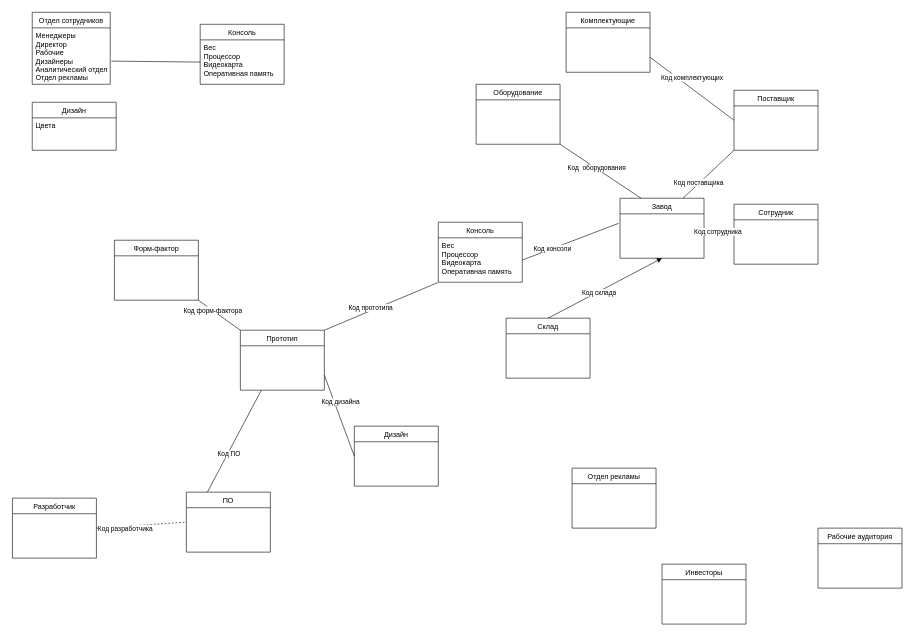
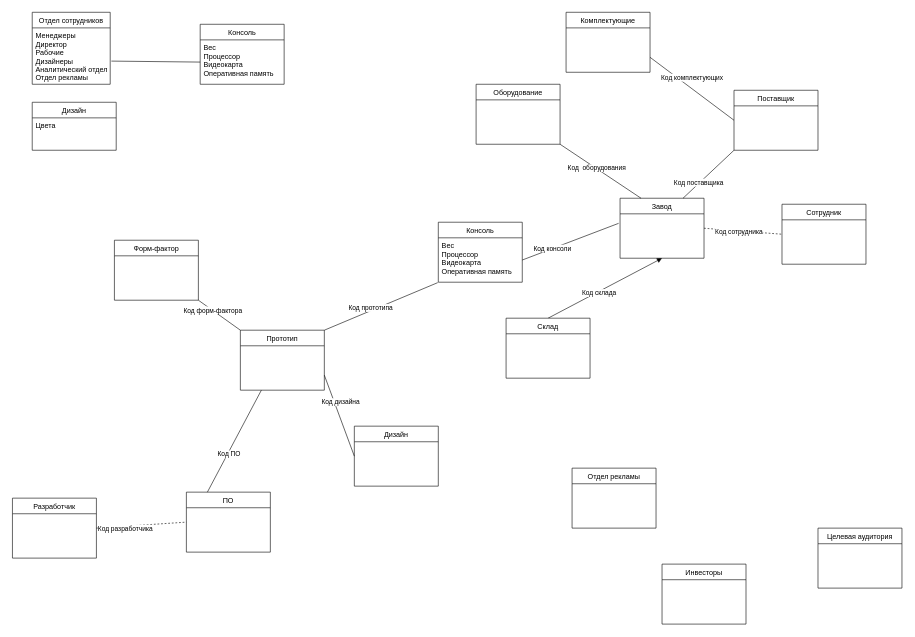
(776, 234) -> (824, 234)
(860, 536) -> (860, 536)
